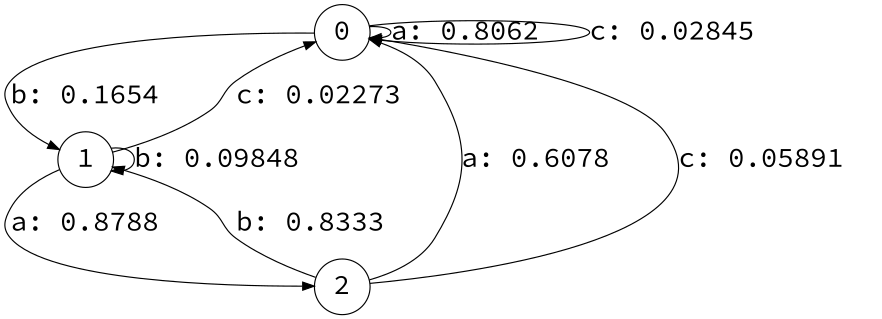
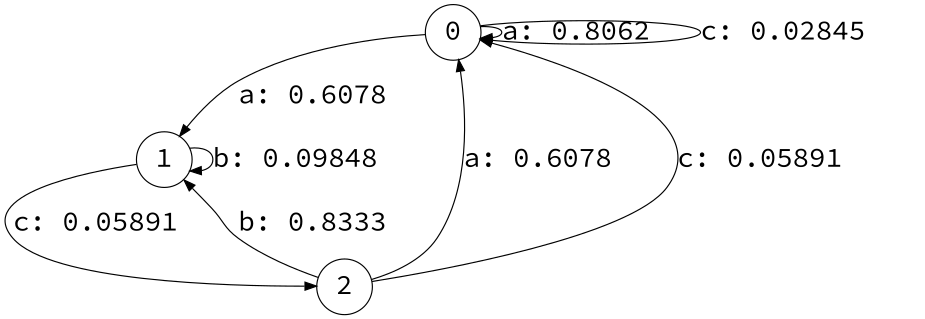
(110, 96) -> (338, 96)
(214, 107) -> none
(110, 223) -> (112, 223)
